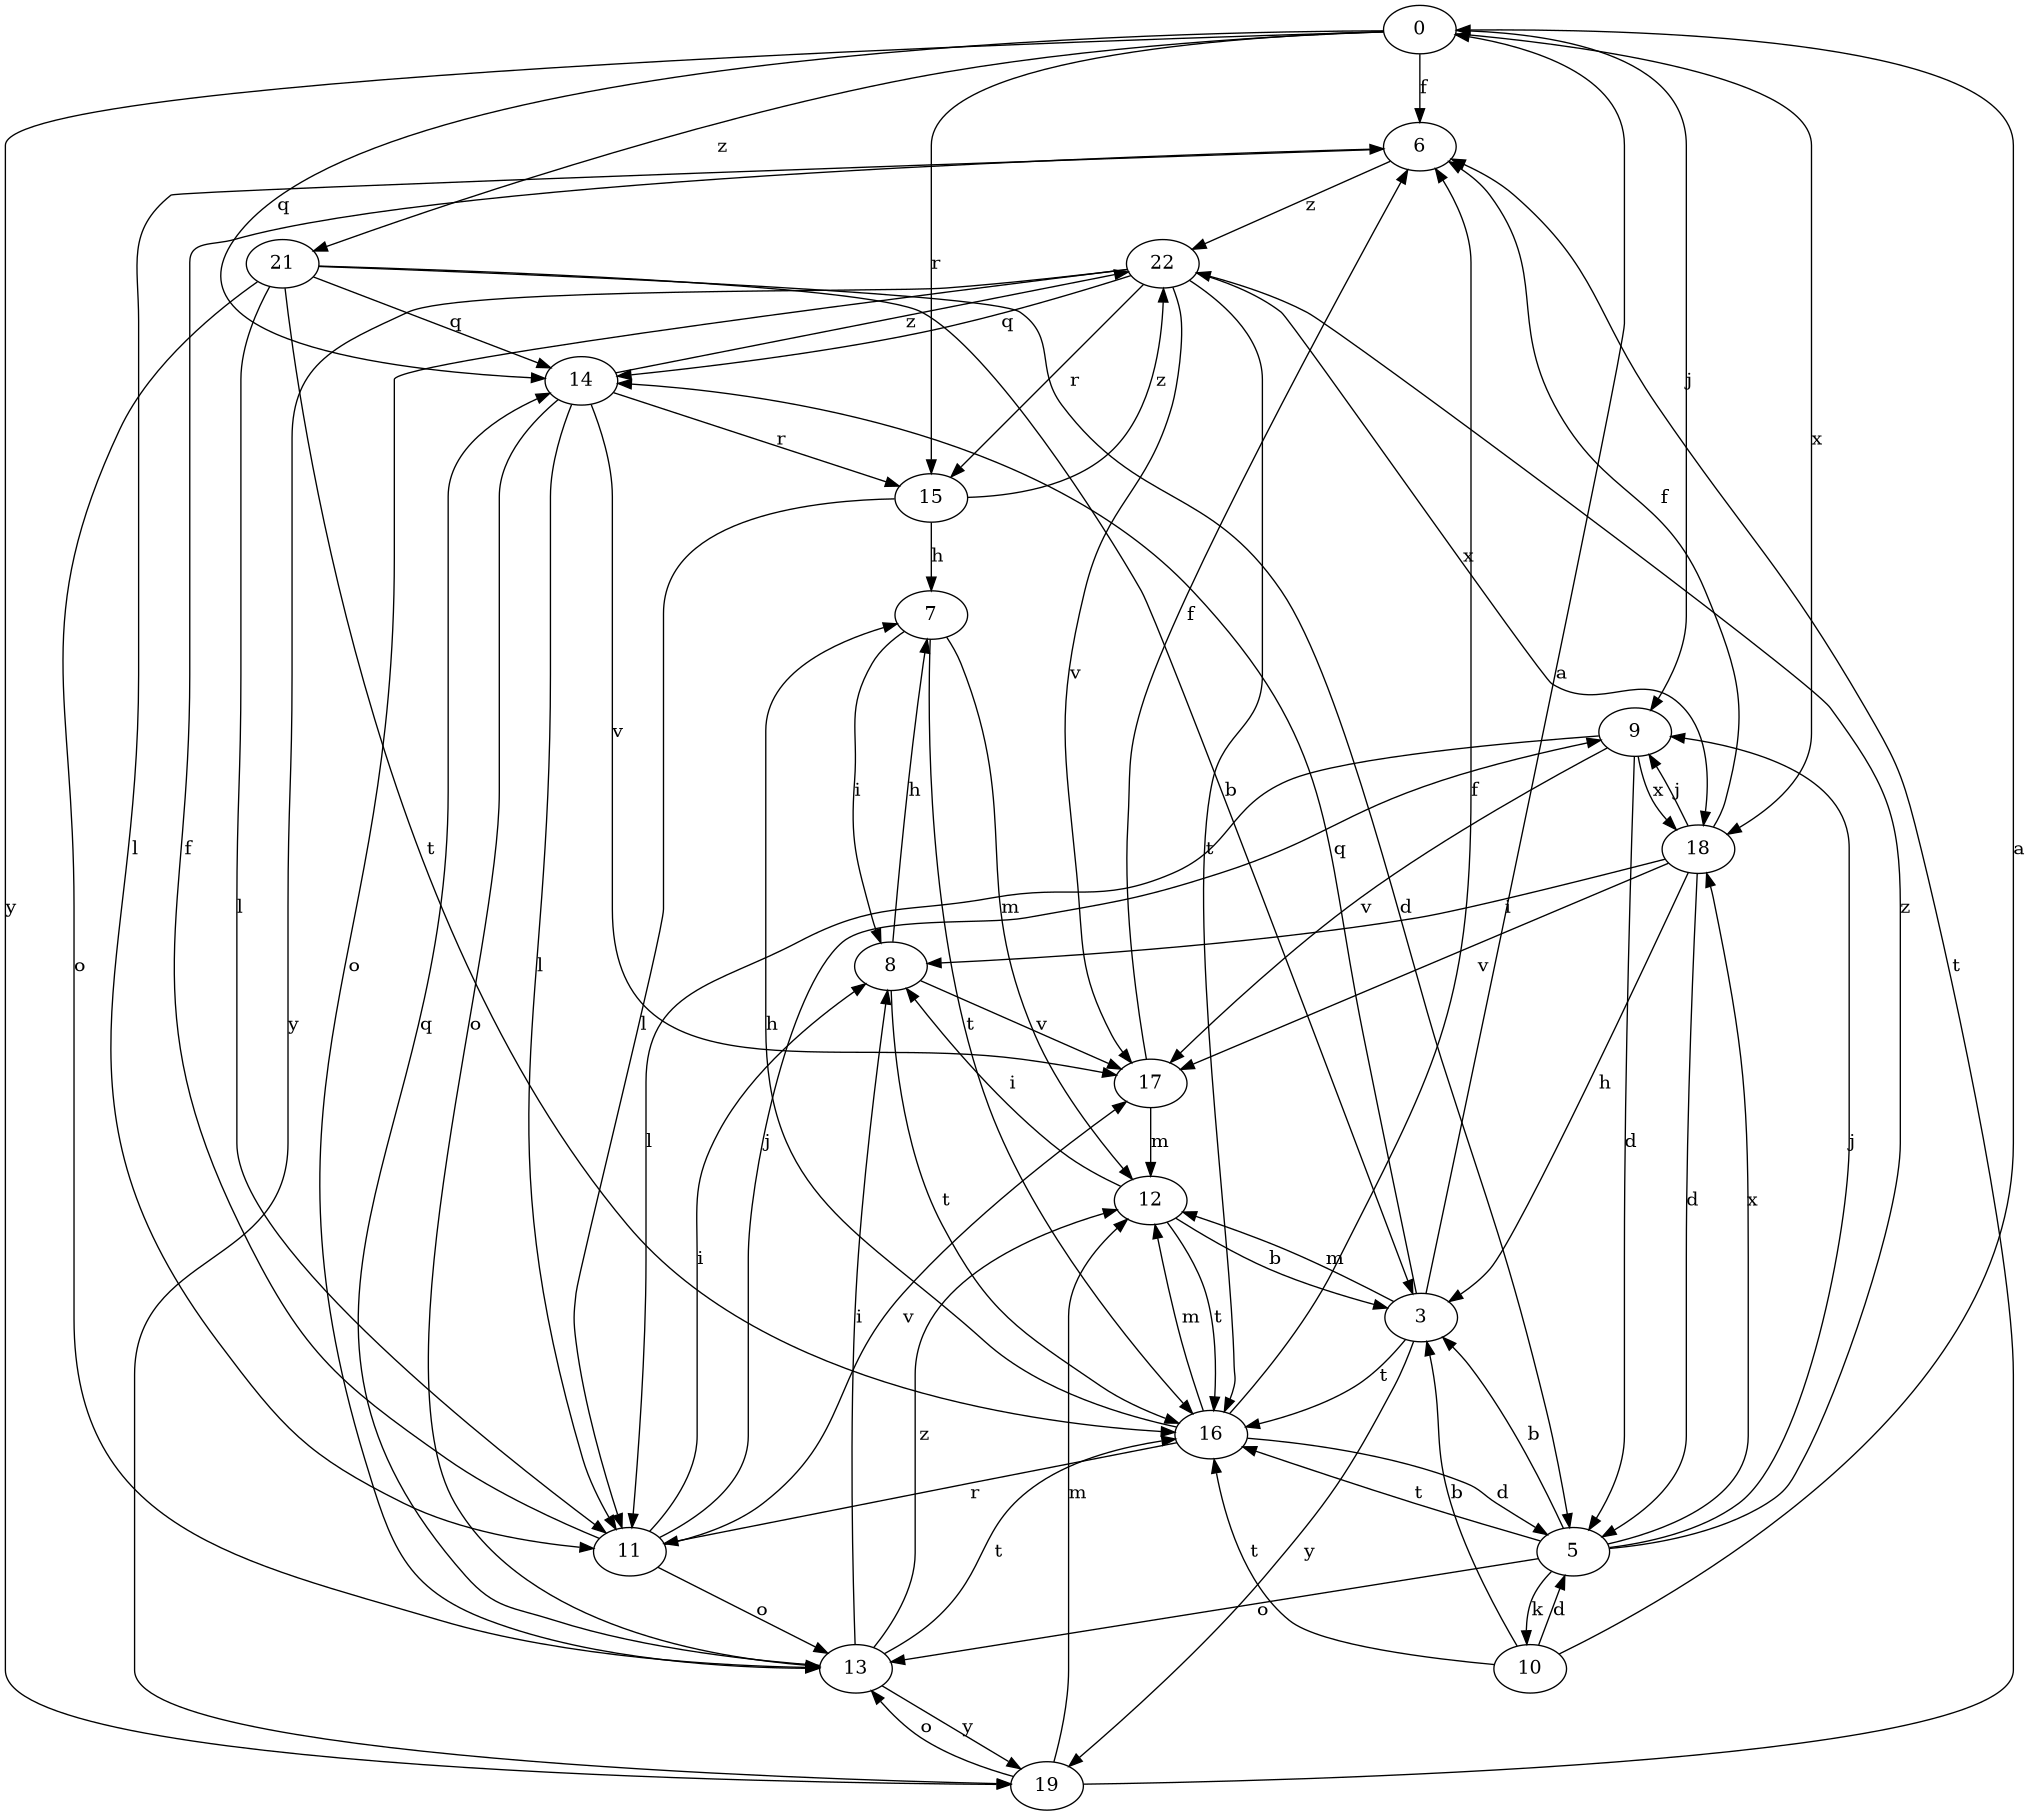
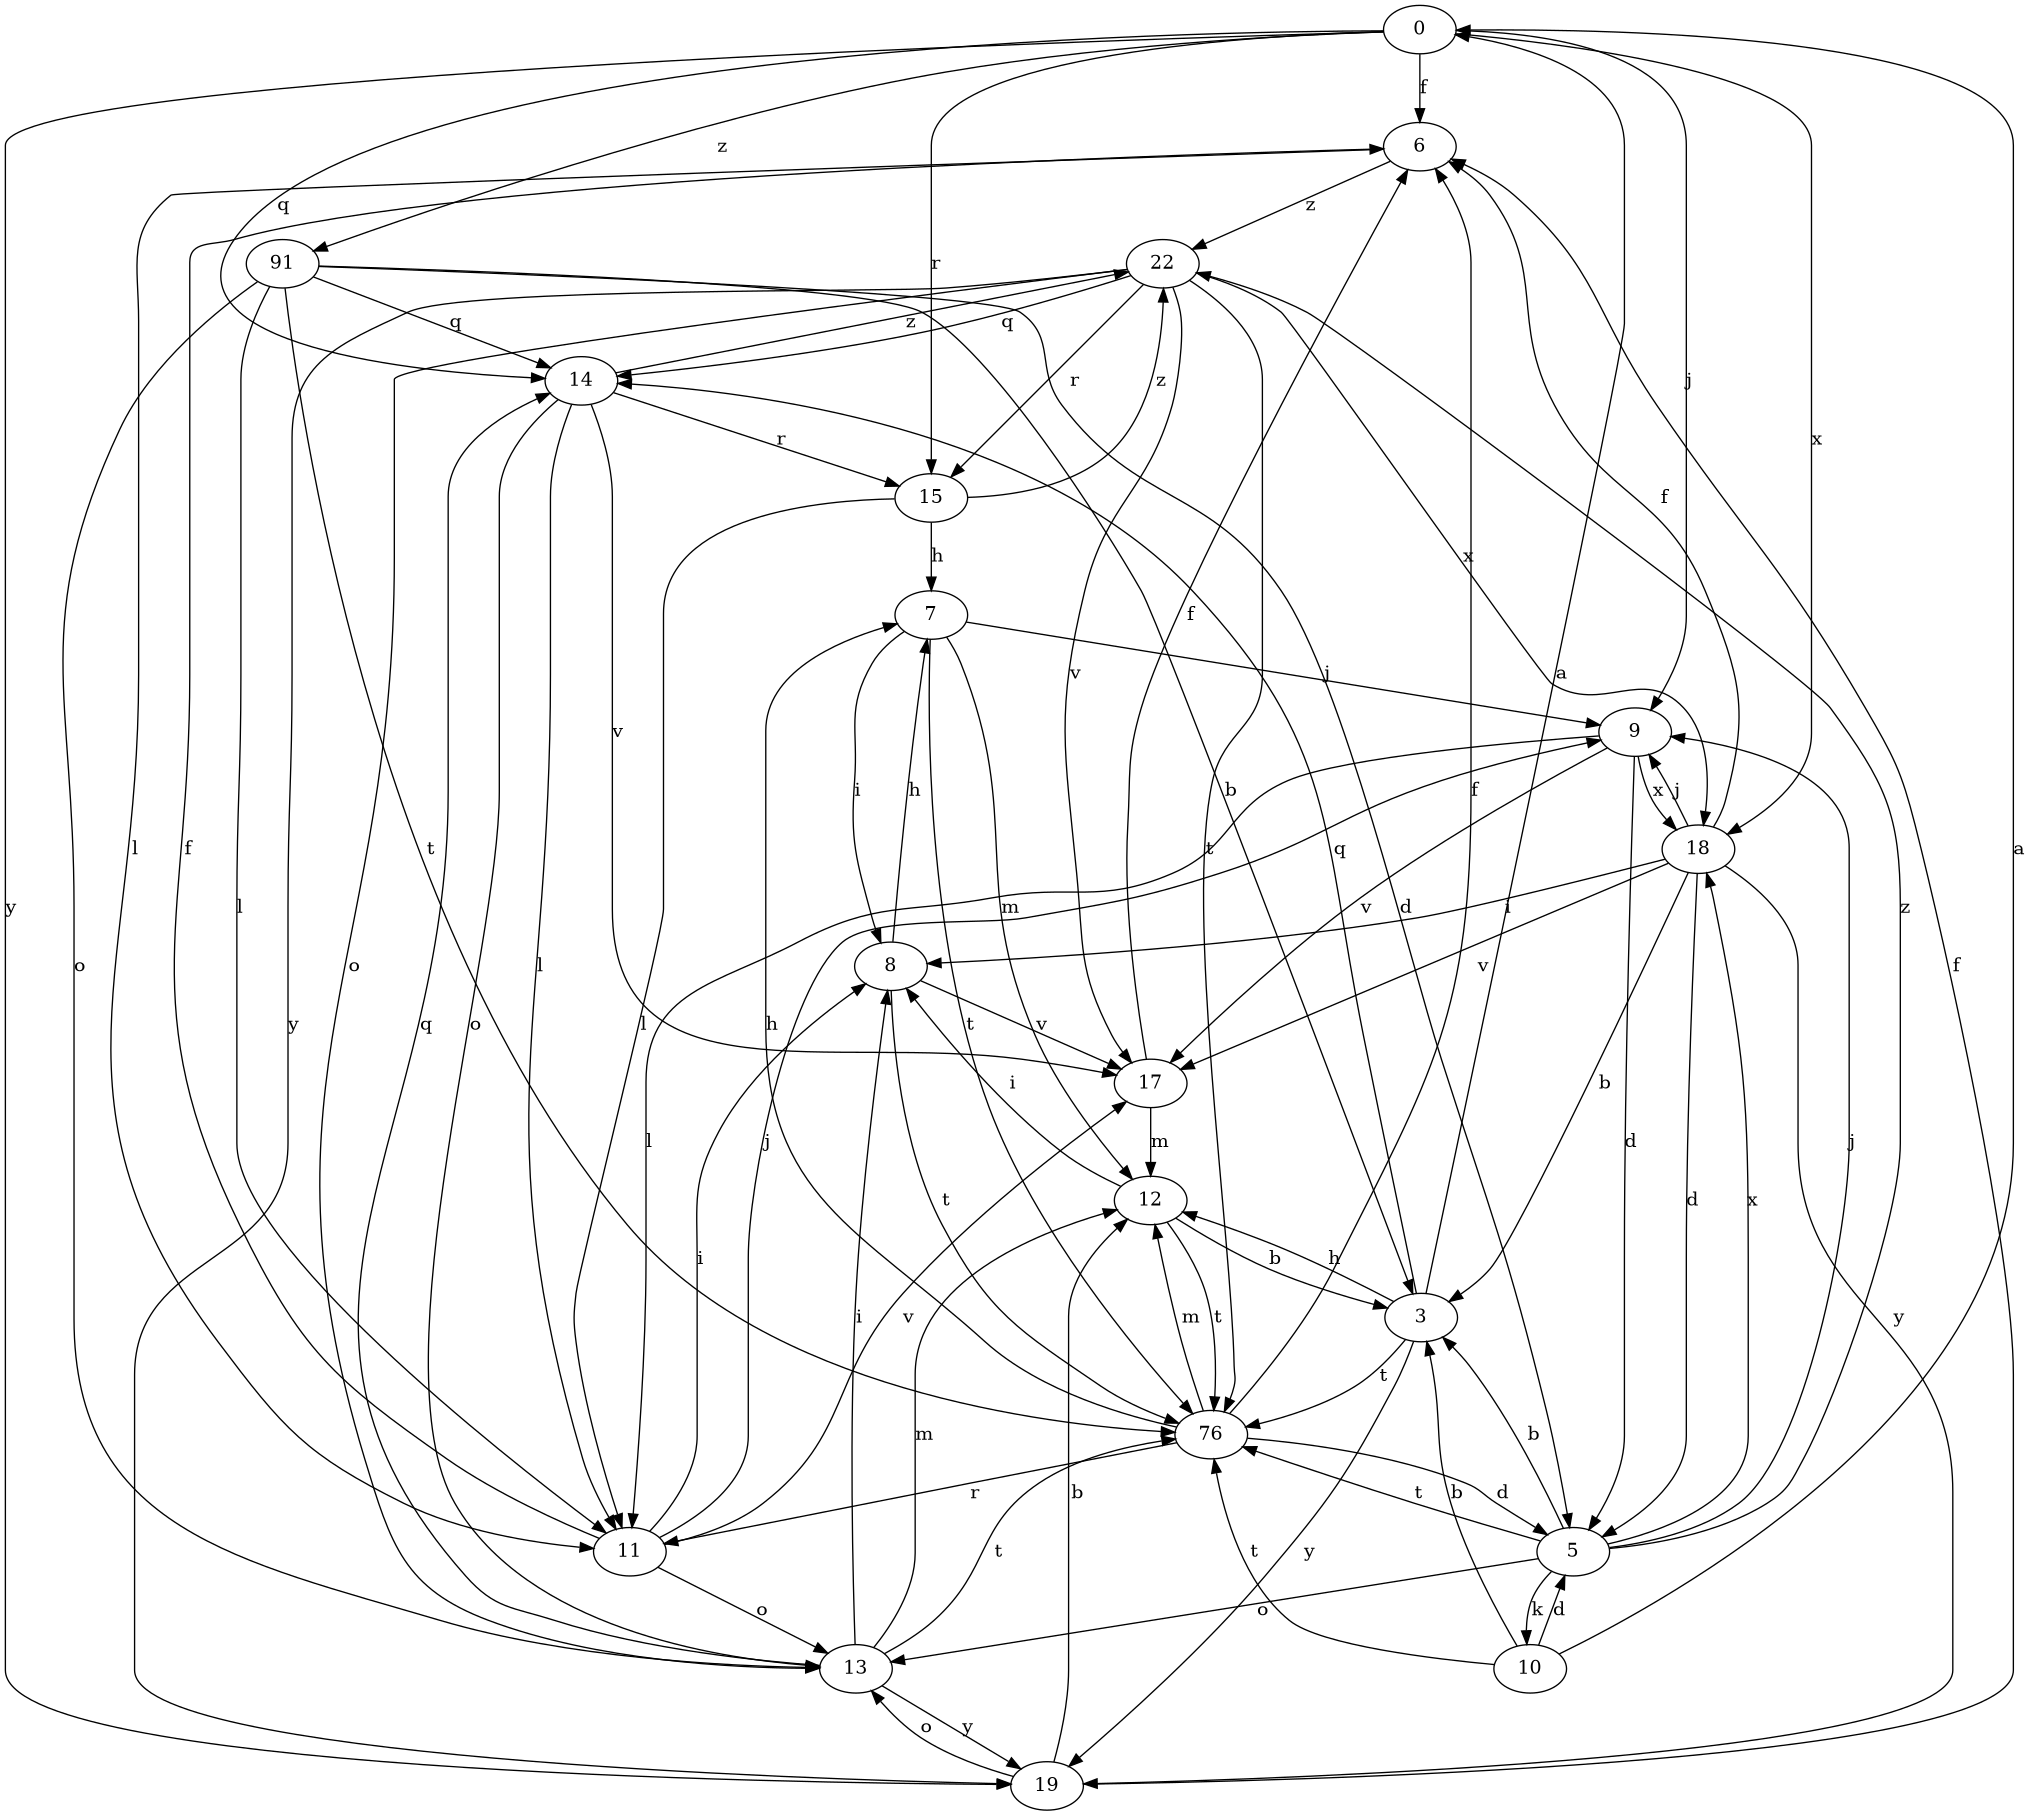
(283, 264) -> (283, 264)
none -> (1276, 672)
(1957, 966) -> (1957, 966)
(1606, 1083) -> (1606, 1083)
(1335, 1259) -> (1335, 1259)
(925, 1435) -> (925, 1435)
(1211, 1435) -> (1211, 1435)
(1078, 1493) -> (1078, 1493)
none -> (1953, 1670)
